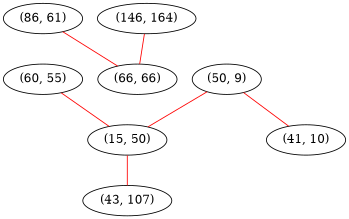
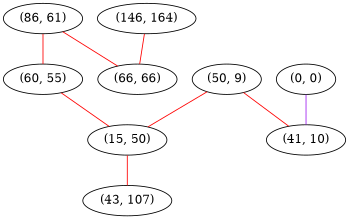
none -> (43, 49)
none -> (306, 79)
